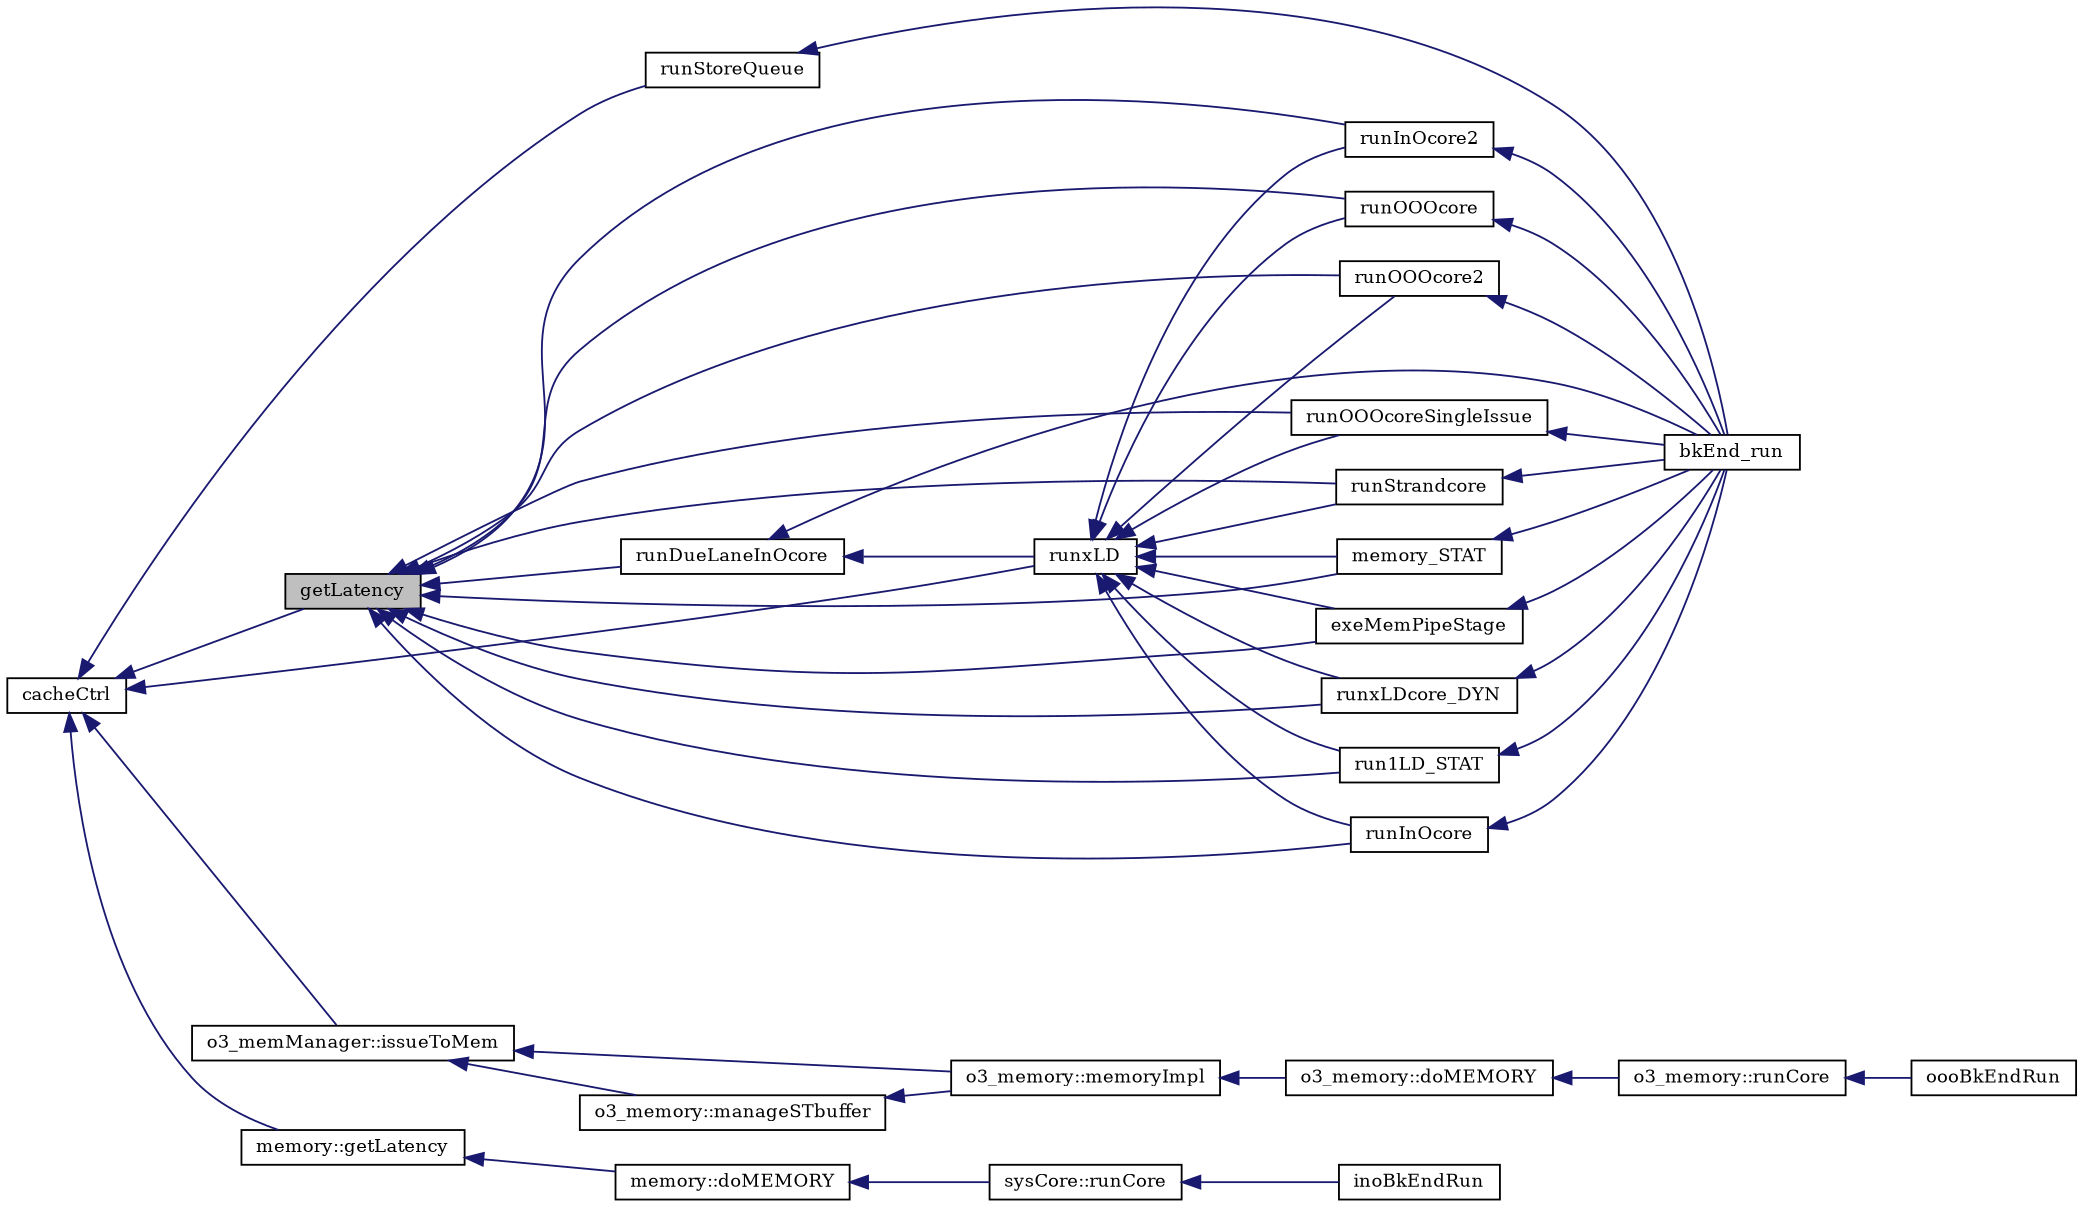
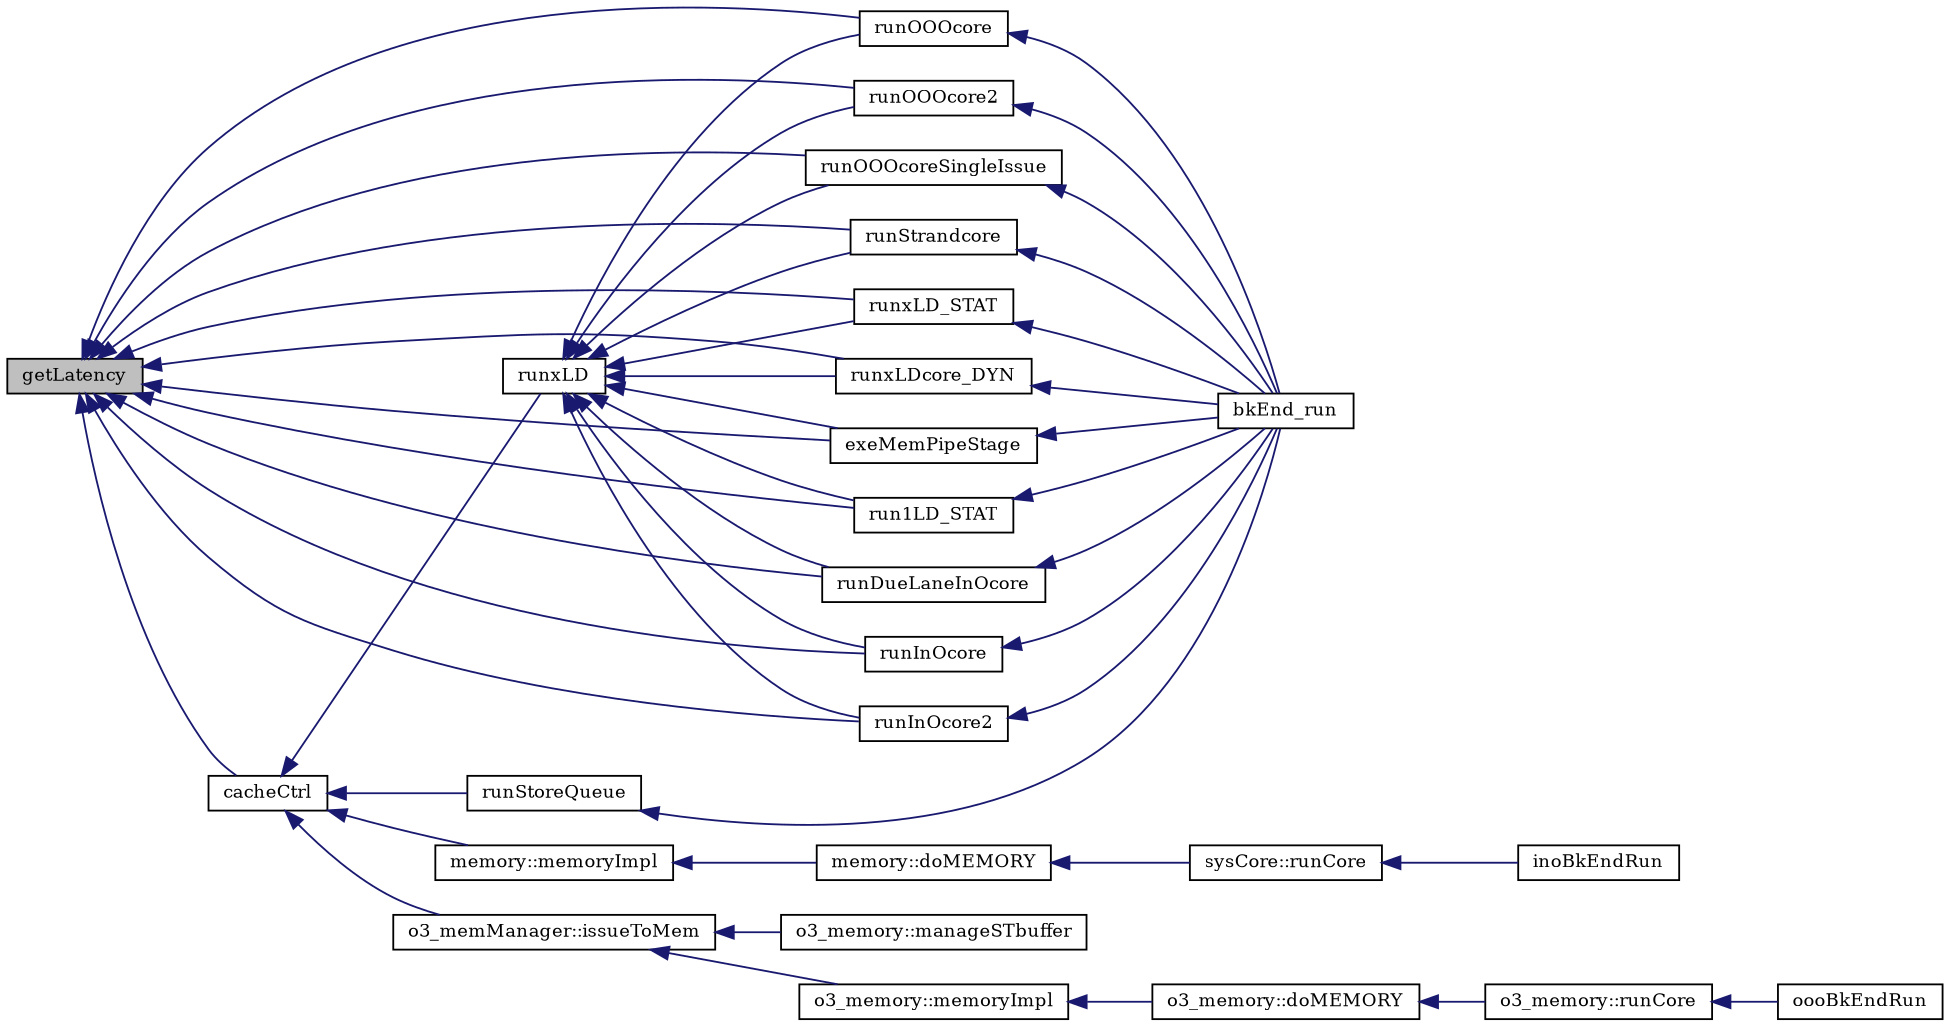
(949, 557) -> (705, 505)
(1419, 557) -> (934, 307)
(219, 640) -> (134, 606)
(928, 1093) -> none
(353, 1147) -> (554, 863)
